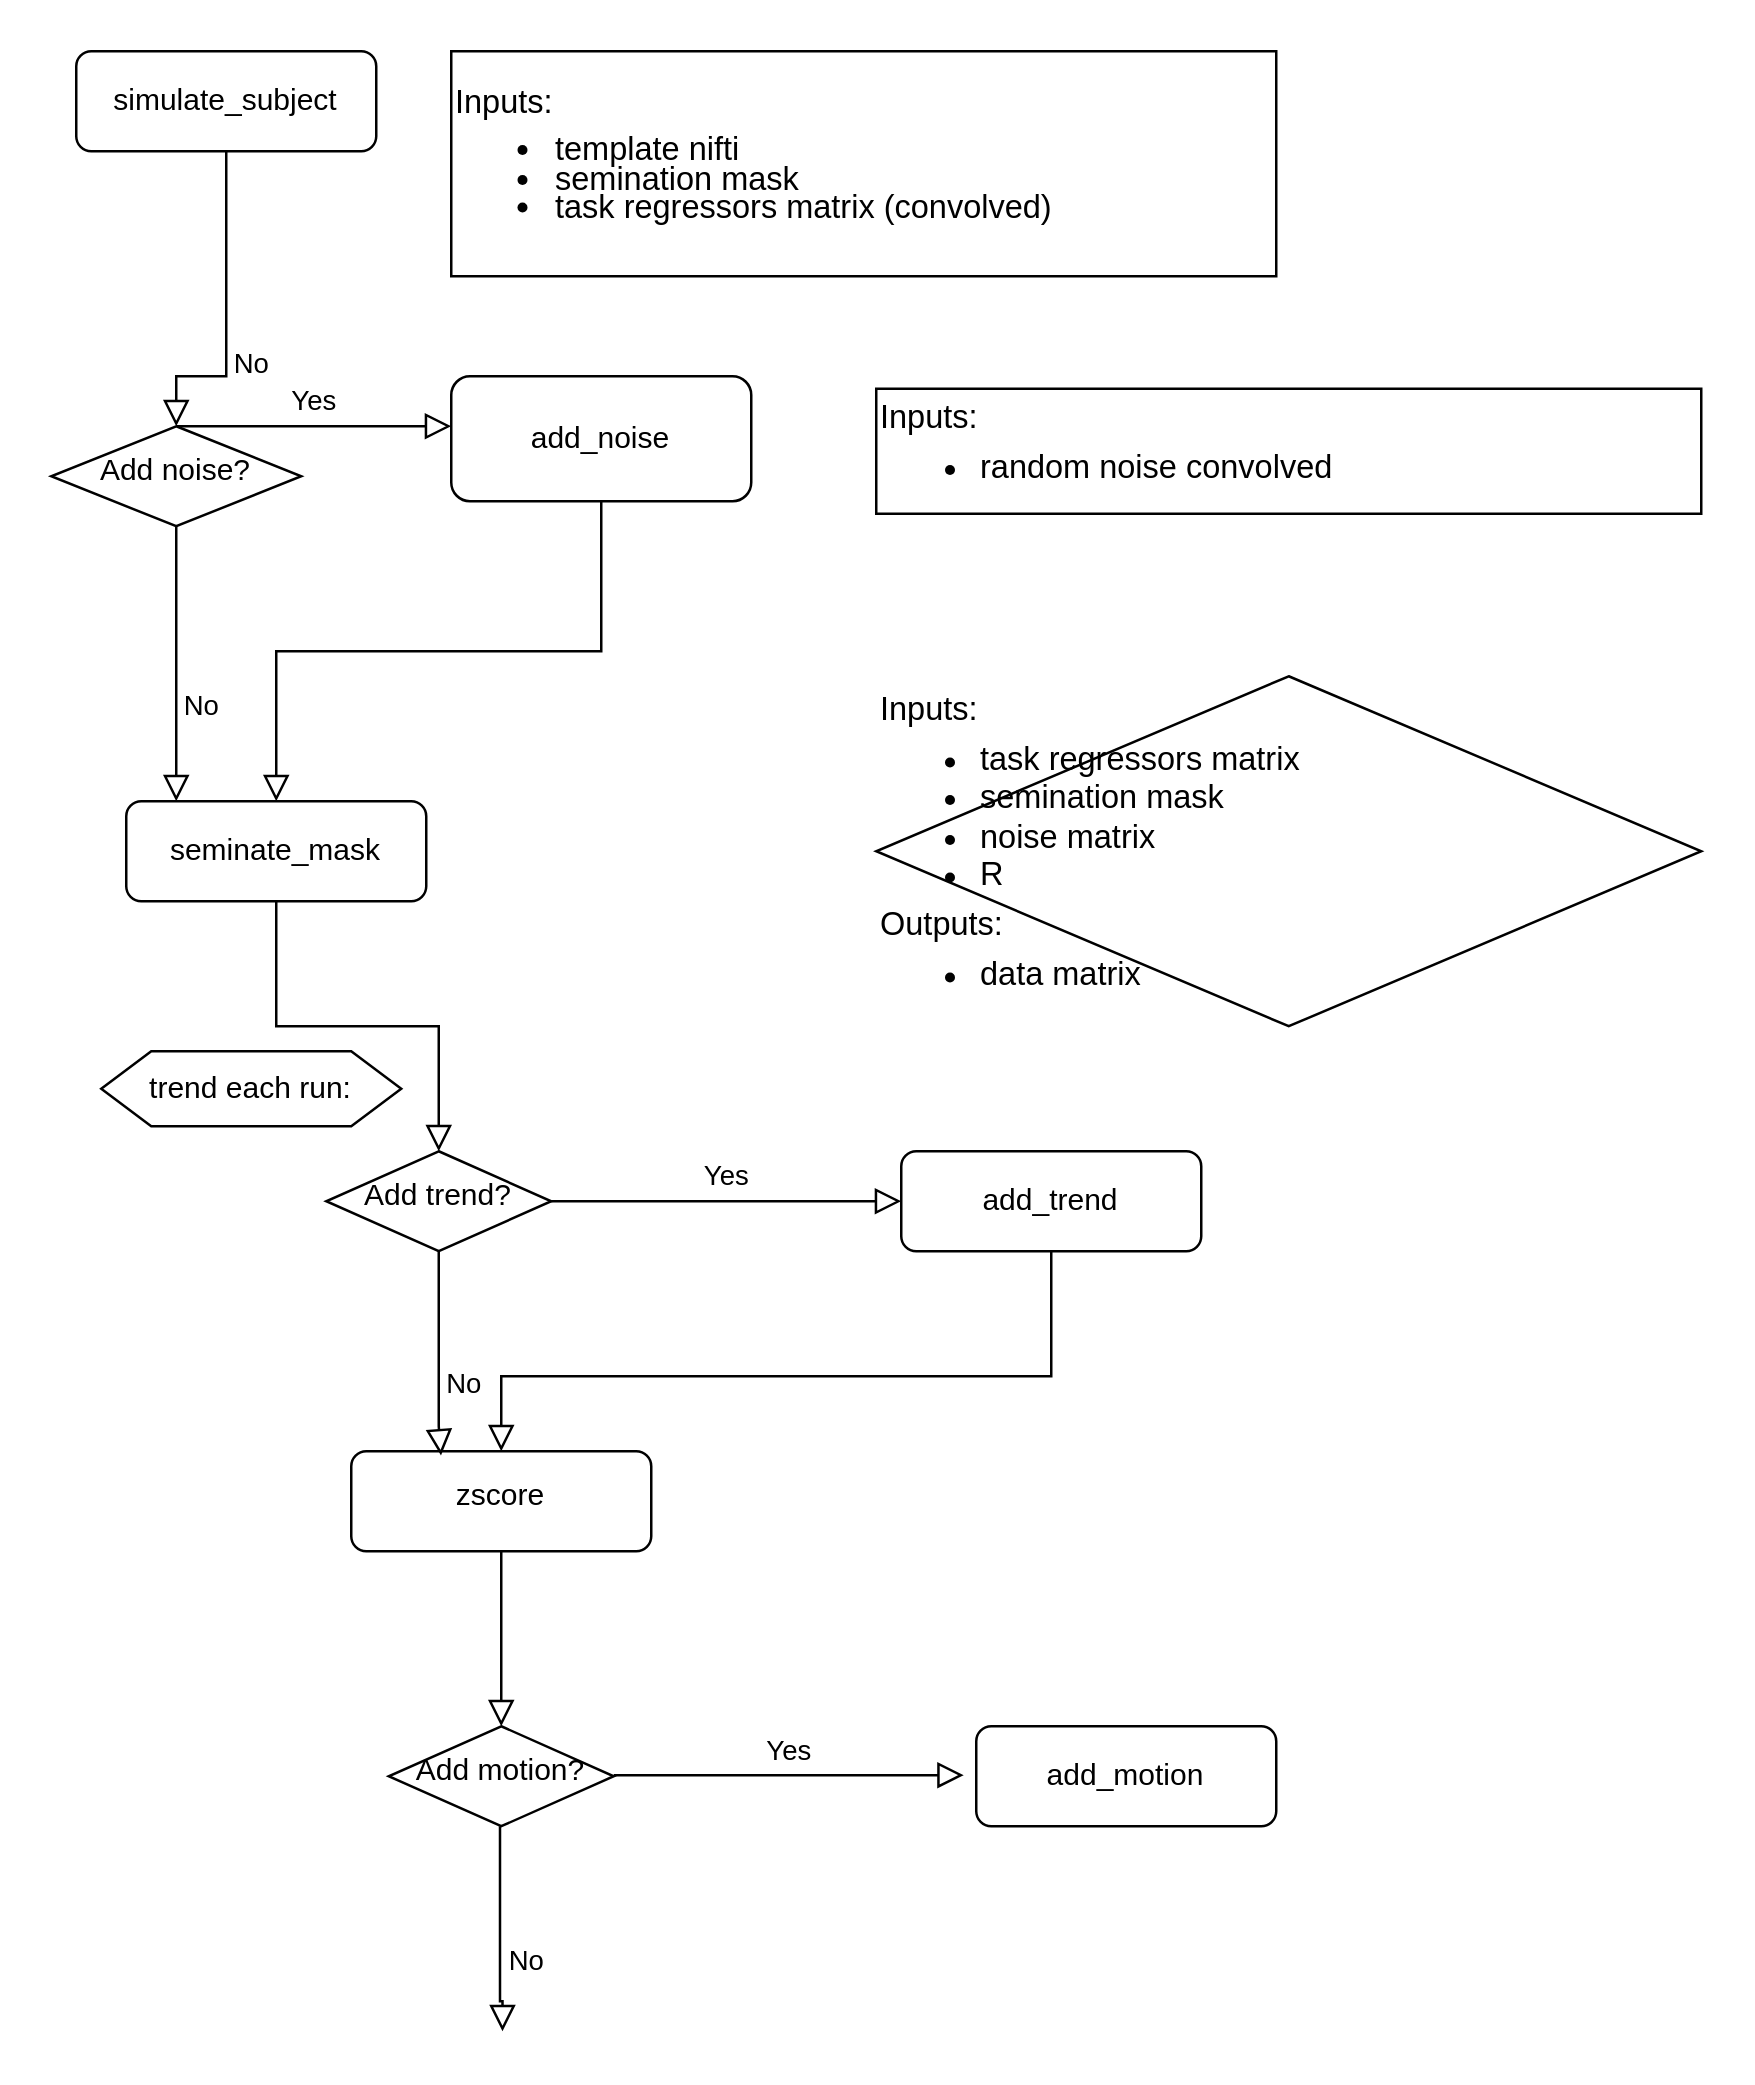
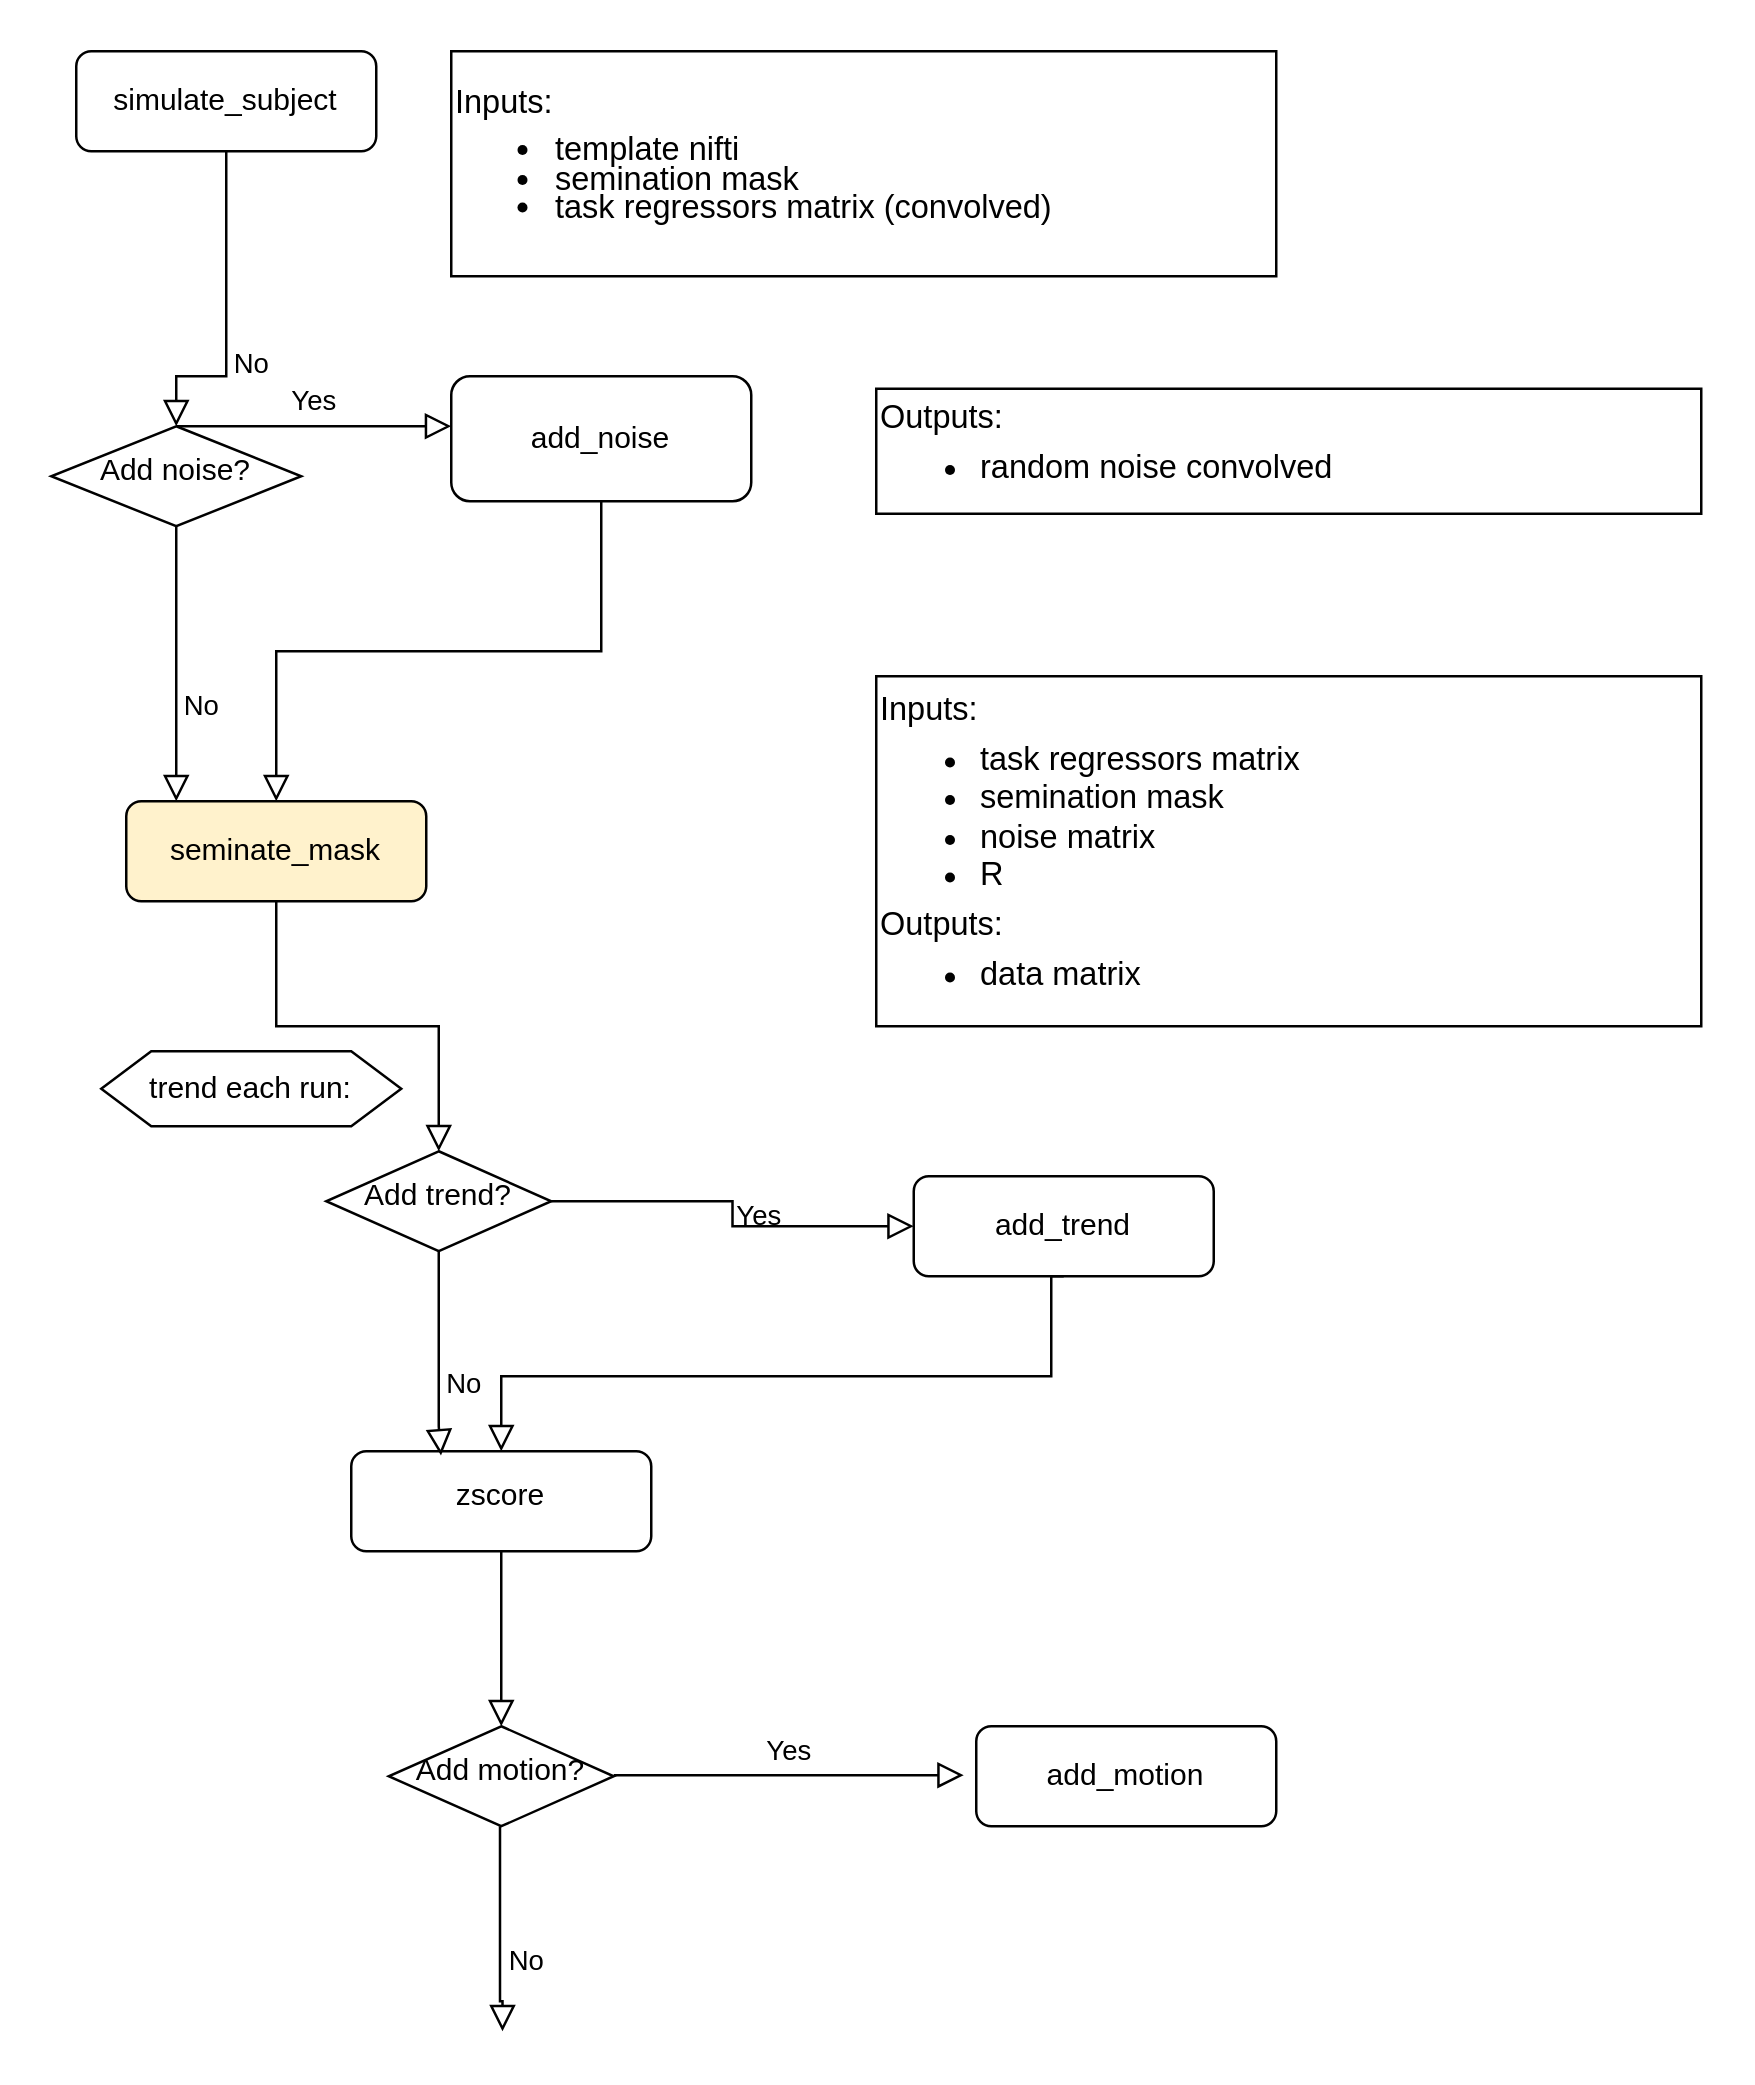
(1050, 451) -> (1050, 451)
(276, 851) -> (276, 851)
(1289, 851) -> (1289, 851)
(1051, 1201) -> (1064, 1226)
